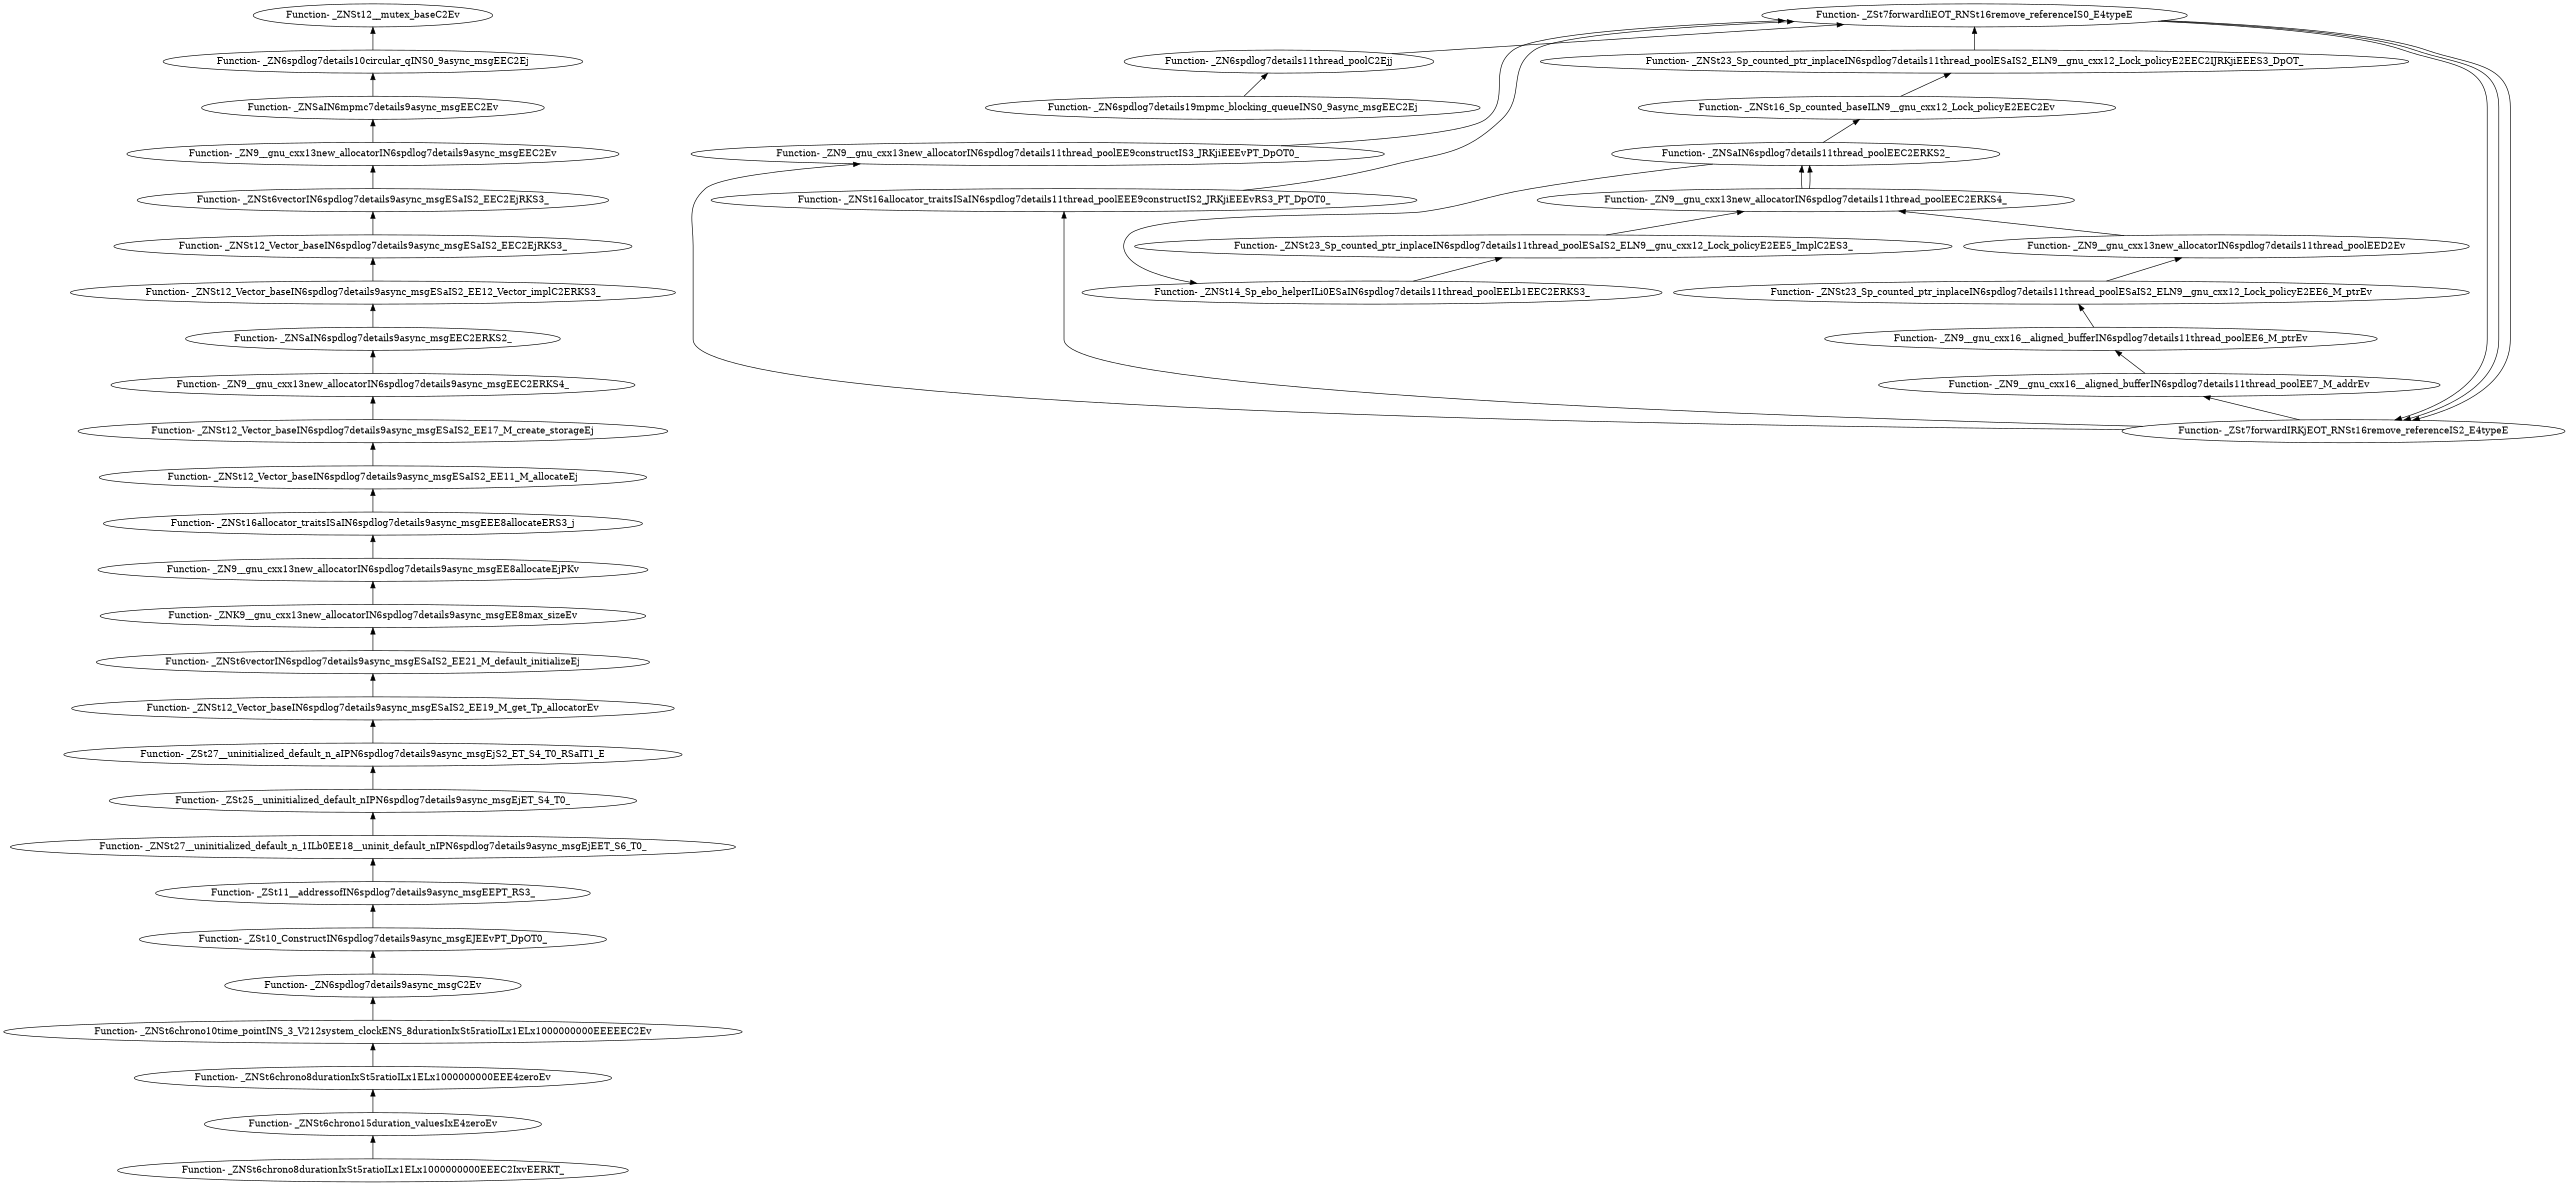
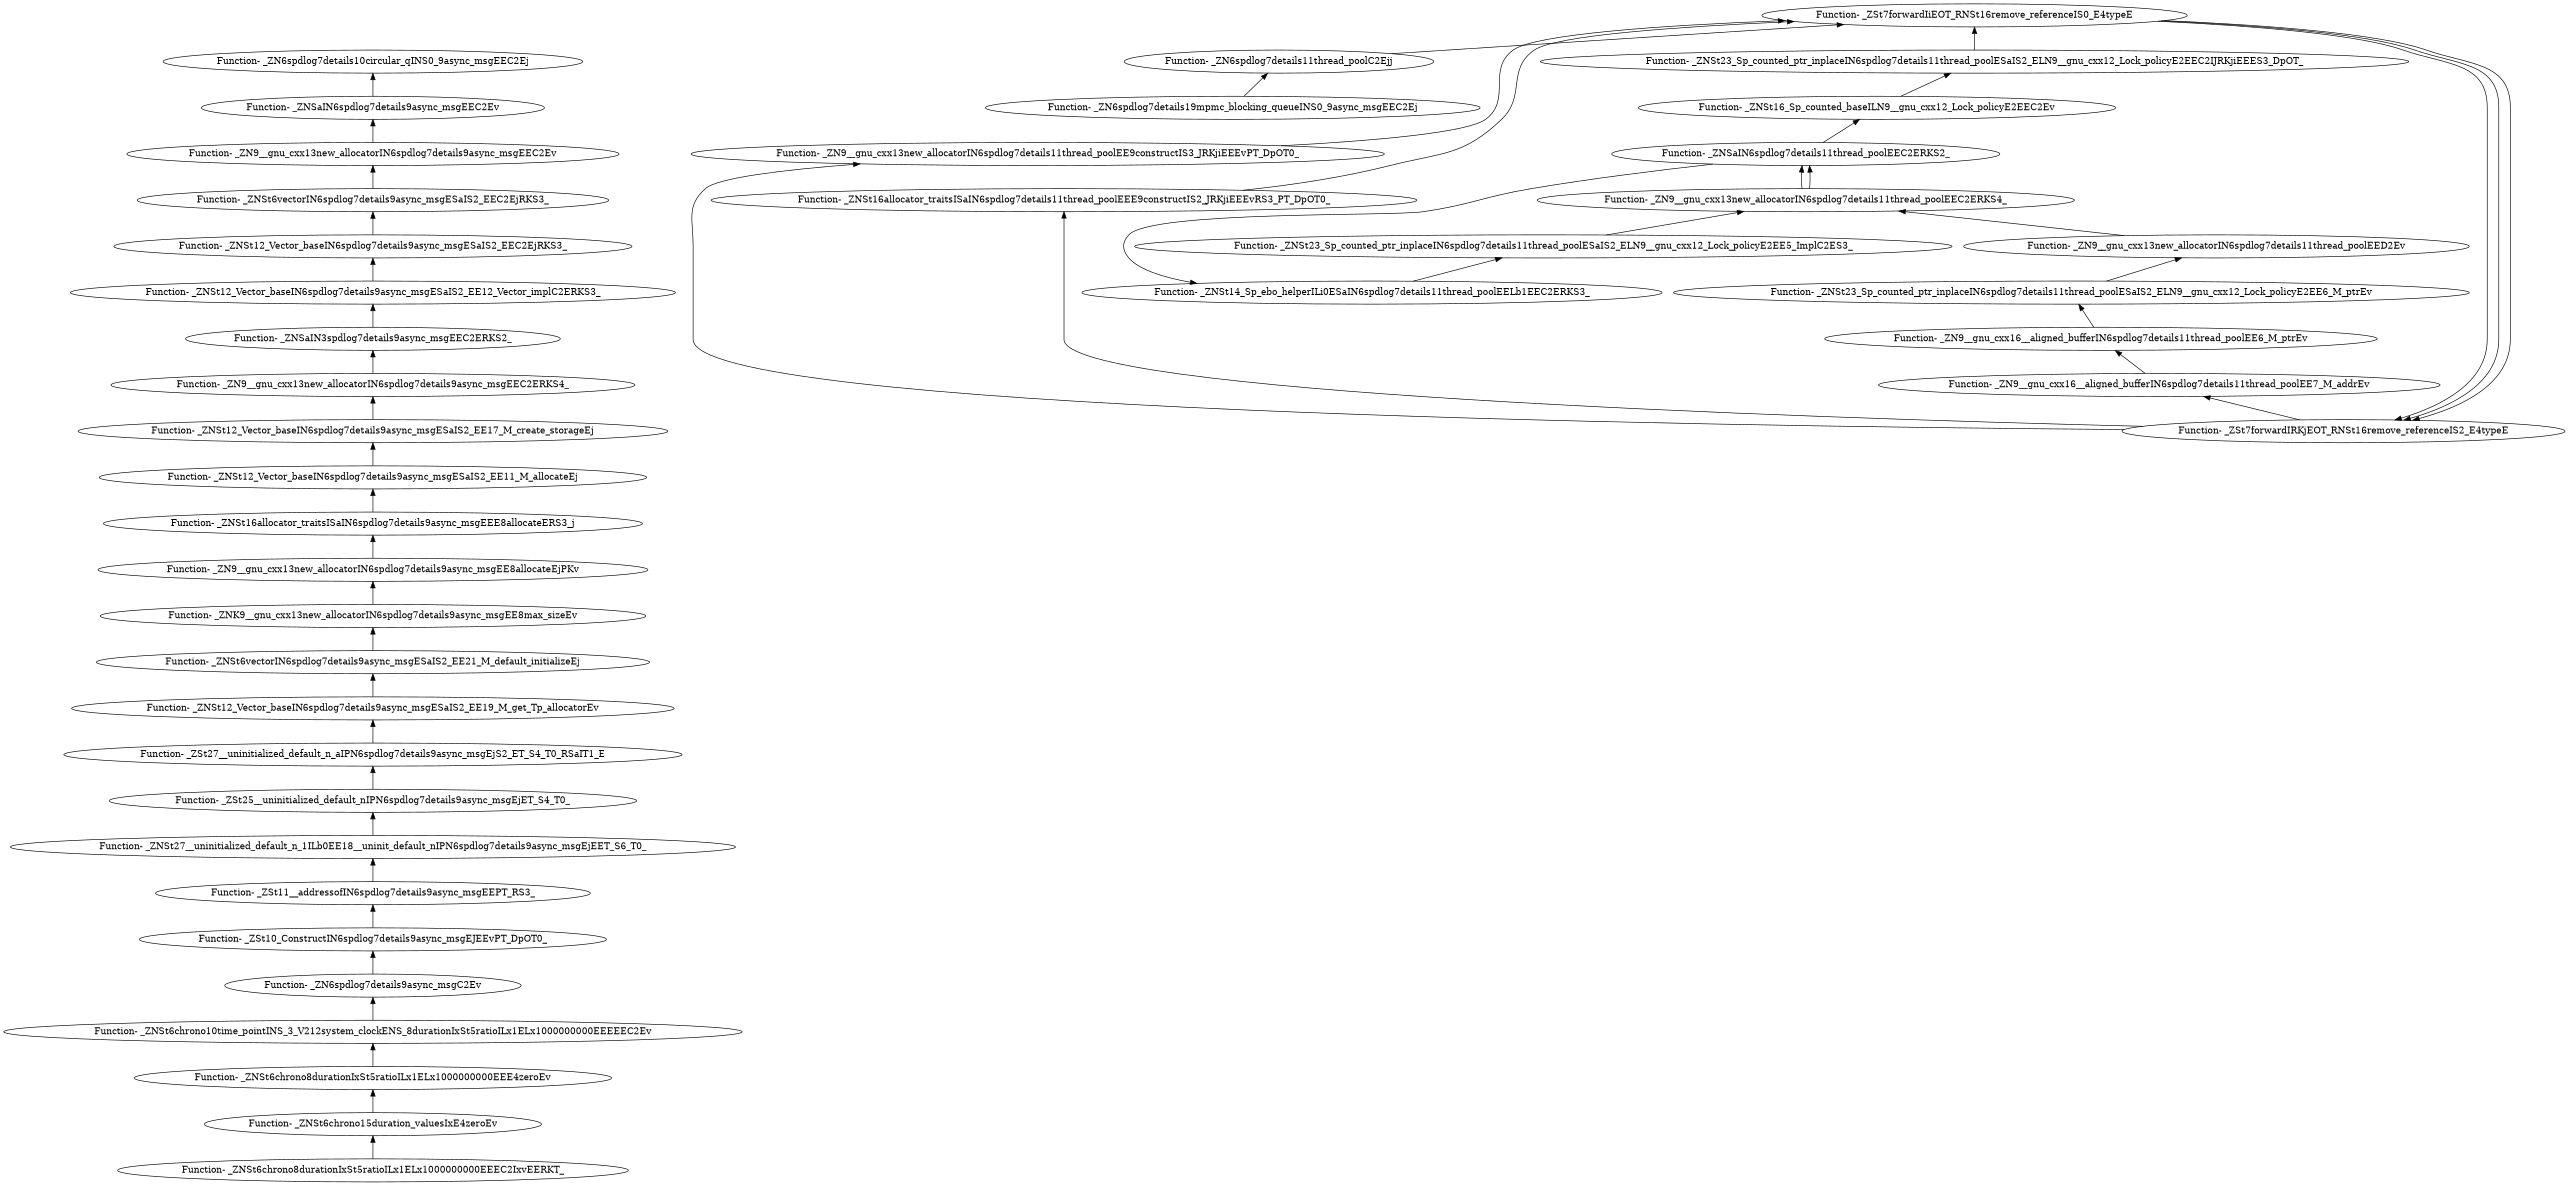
(373, 15) -> none
(373, 108) -> (373, 108)
(373, 339) -> (373, 339)
